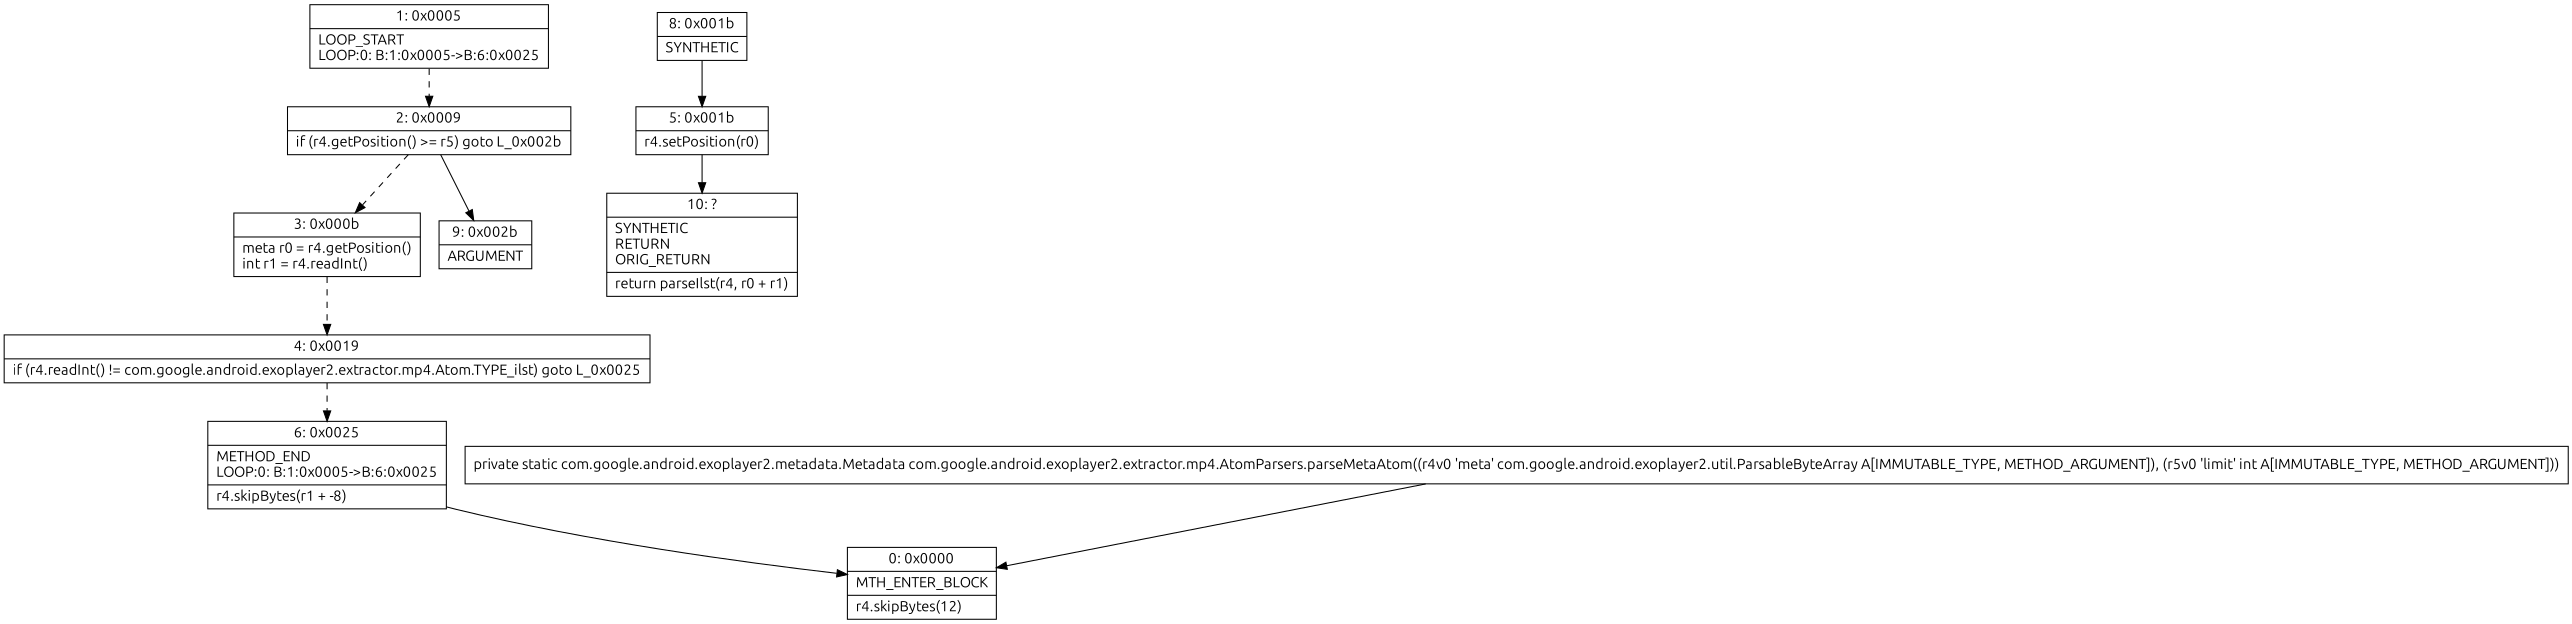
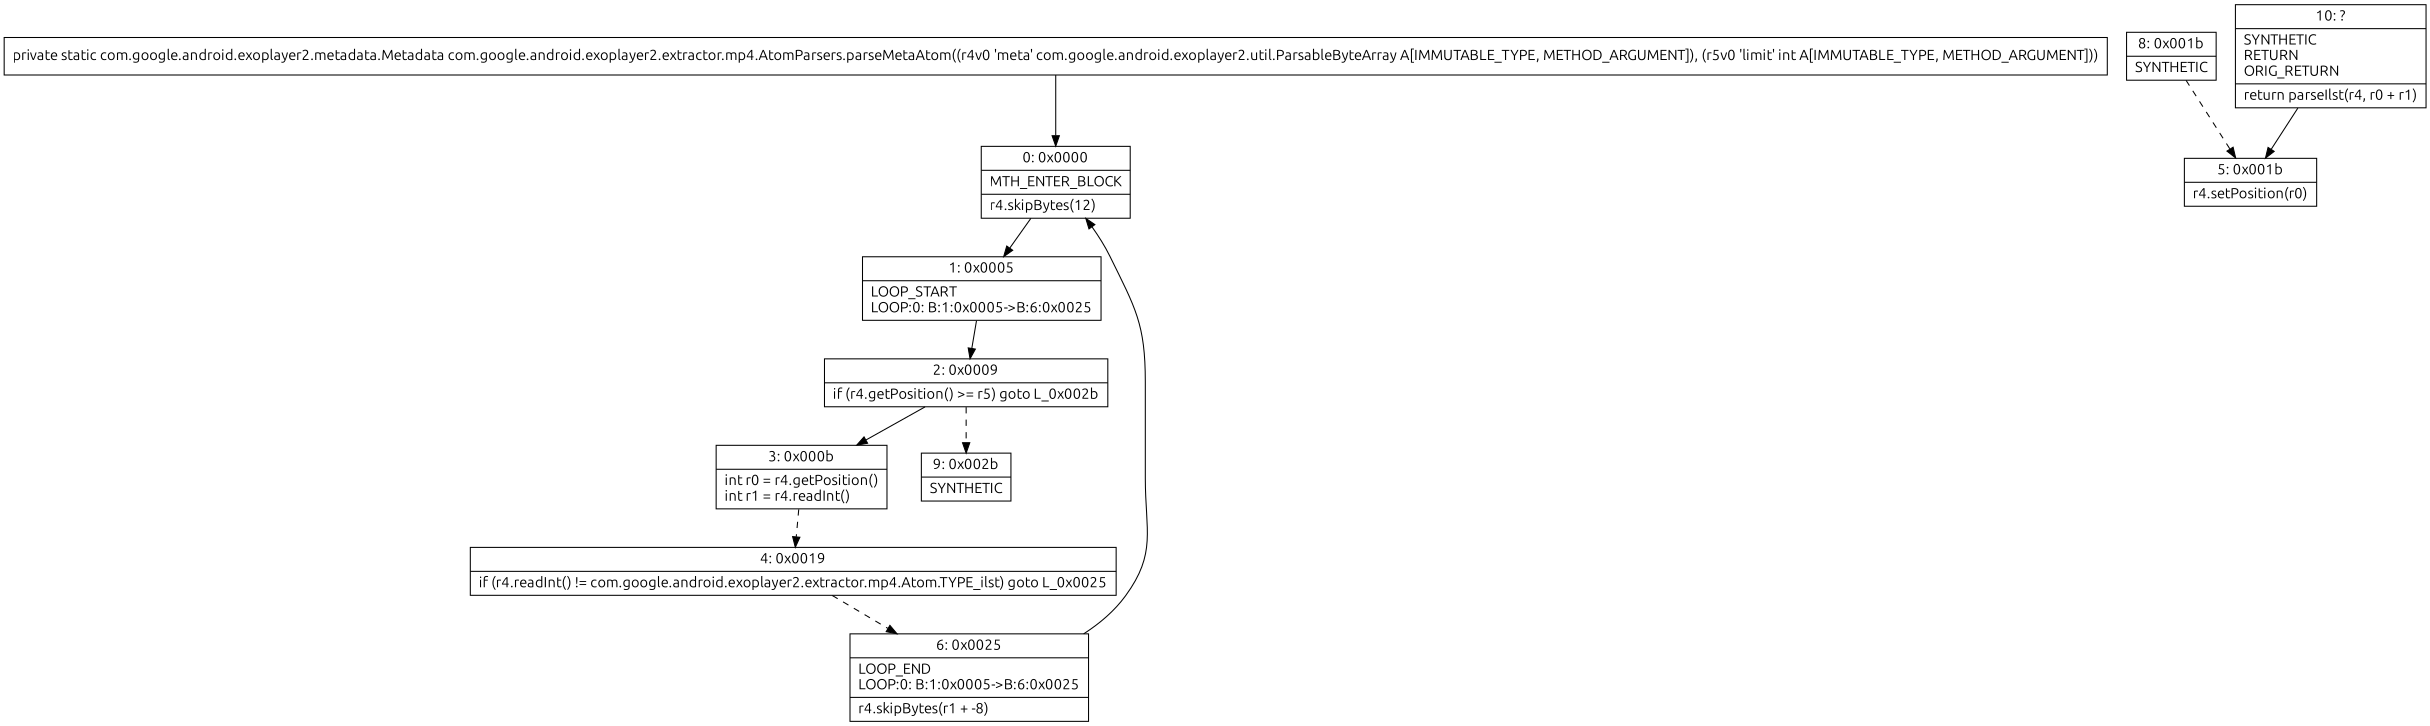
(702, 78) -> (2208, 115)
(429, 82) -> (974, 335)
(702, 169) -> (2285, 129)
(385, 180) -> (896, 423)
(455, 183) -> (966, 425)
none -> (1020, 233)
(327, 248) -> (802, 481)
(485, 256) -> (966, 489)
(264, 457) -> (895, 669)
